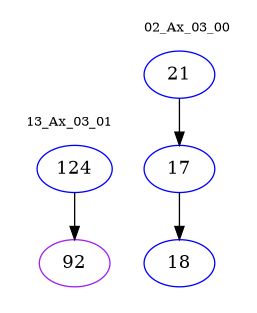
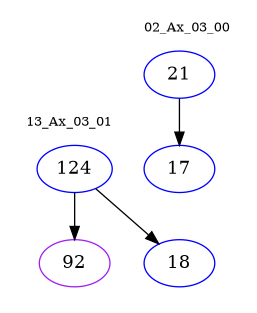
(179, 210) -> (114, 205)
